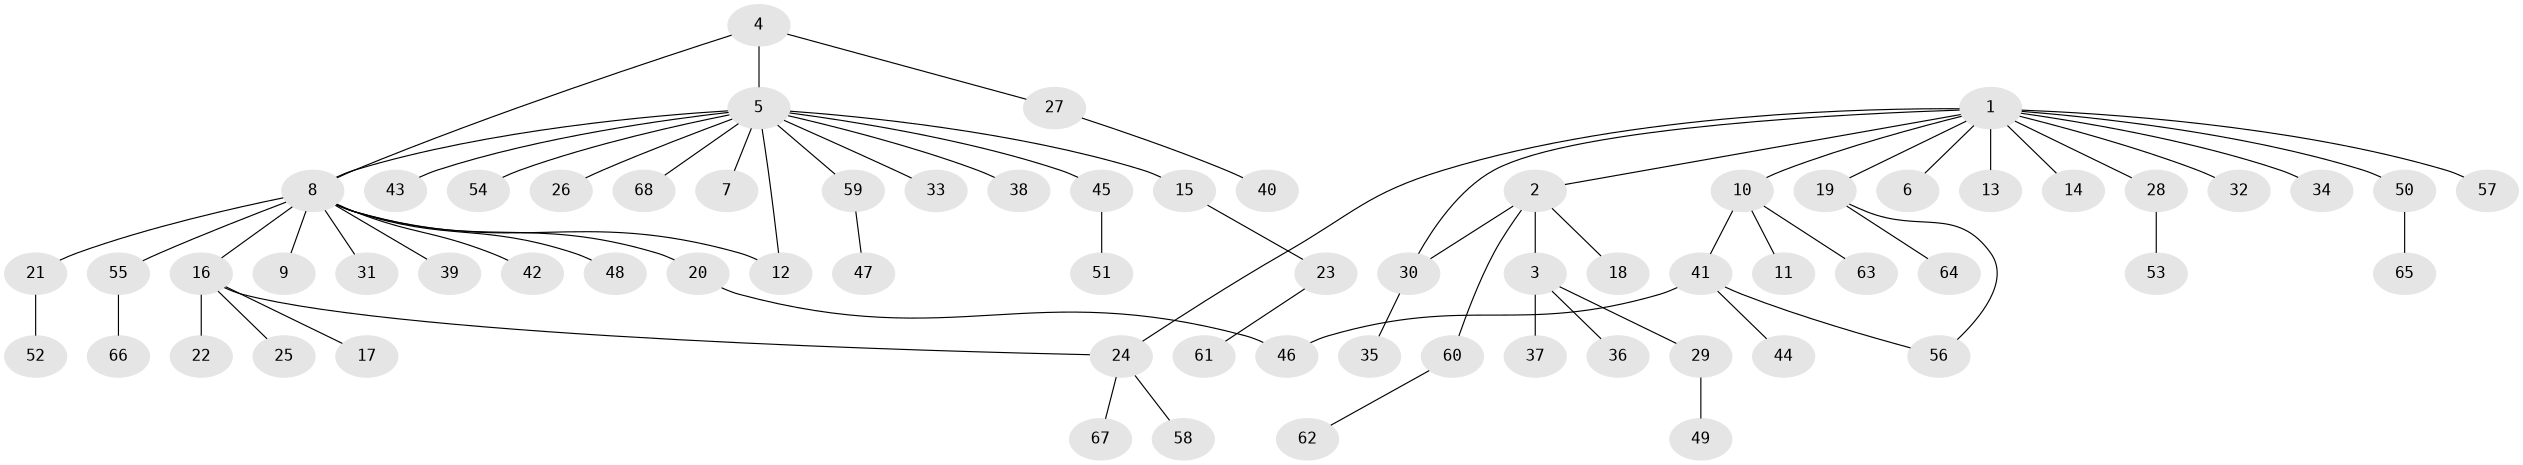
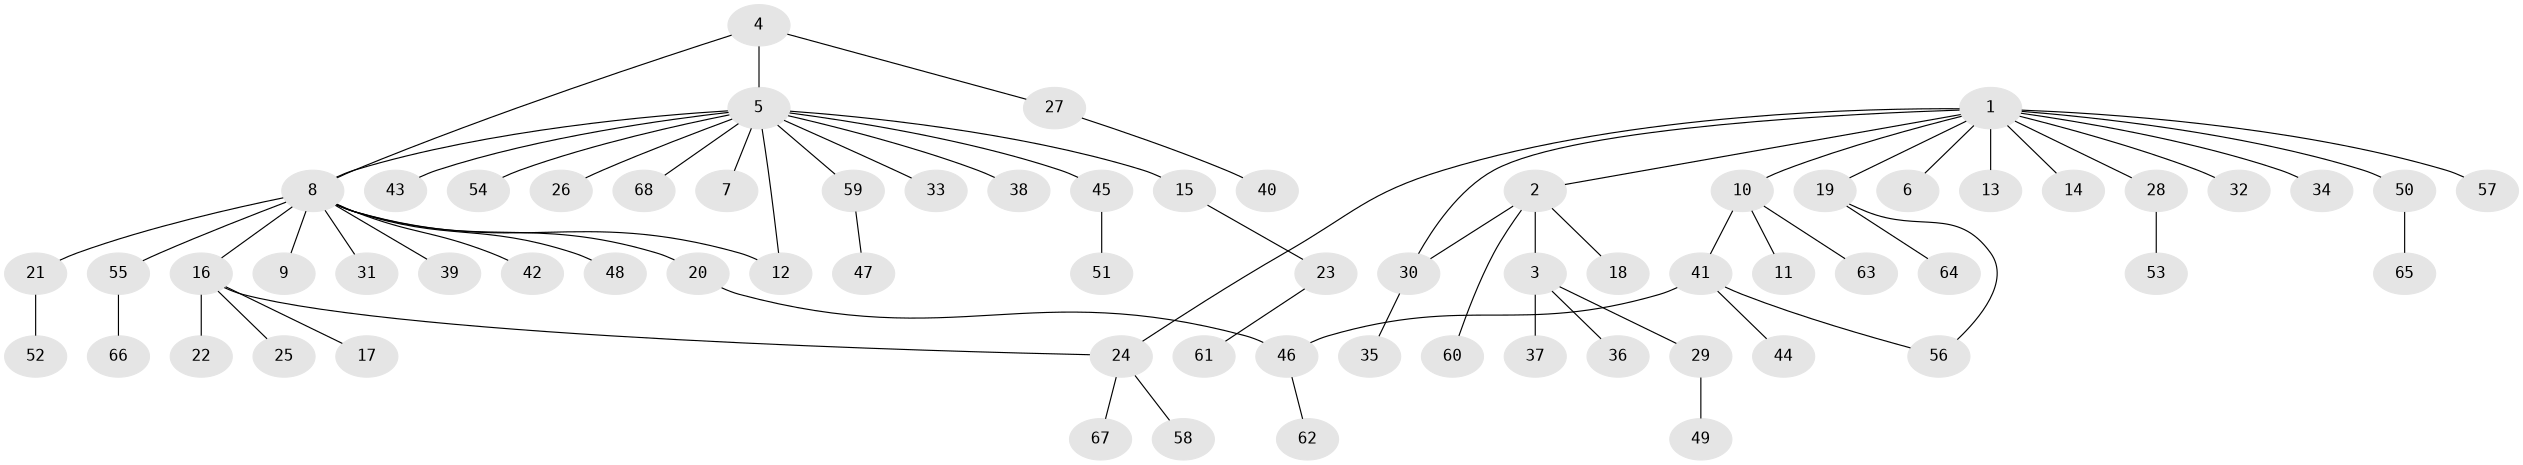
(1380, 398) -> (1297, 398)
